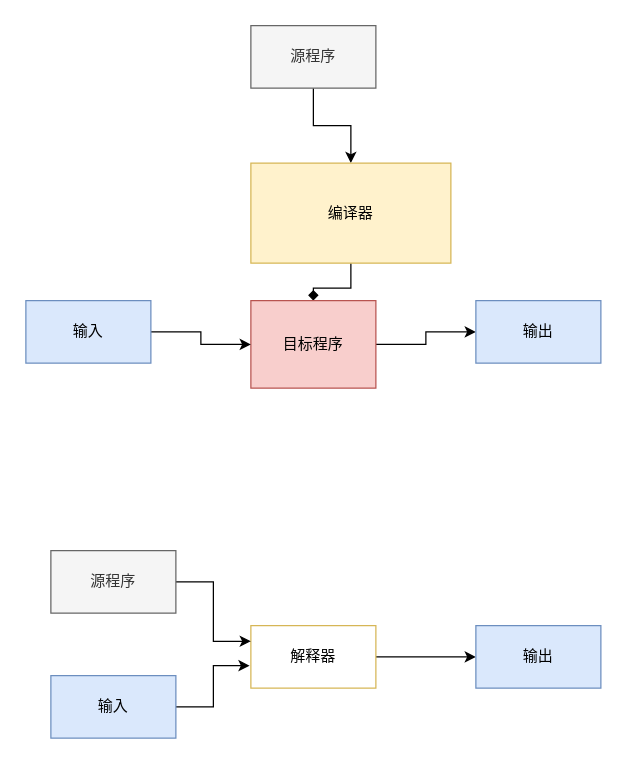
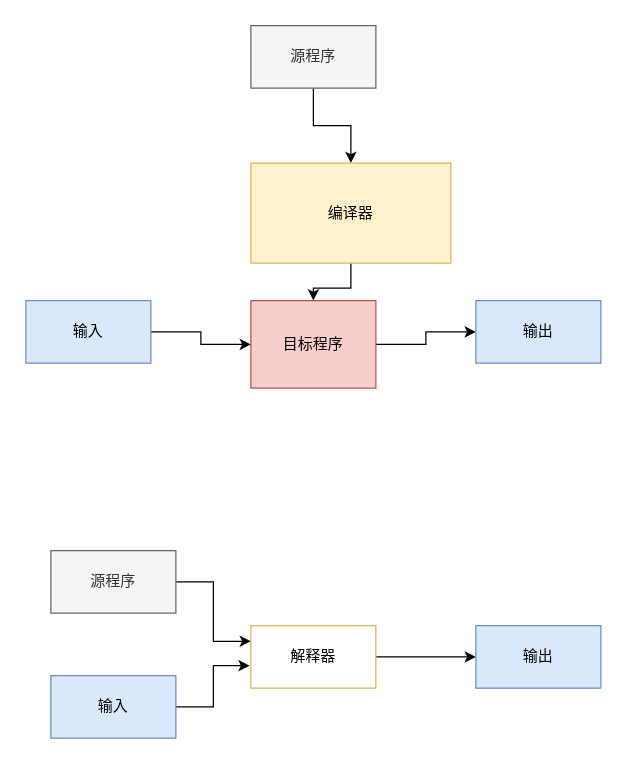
(316, 288) -> (315, 288)
